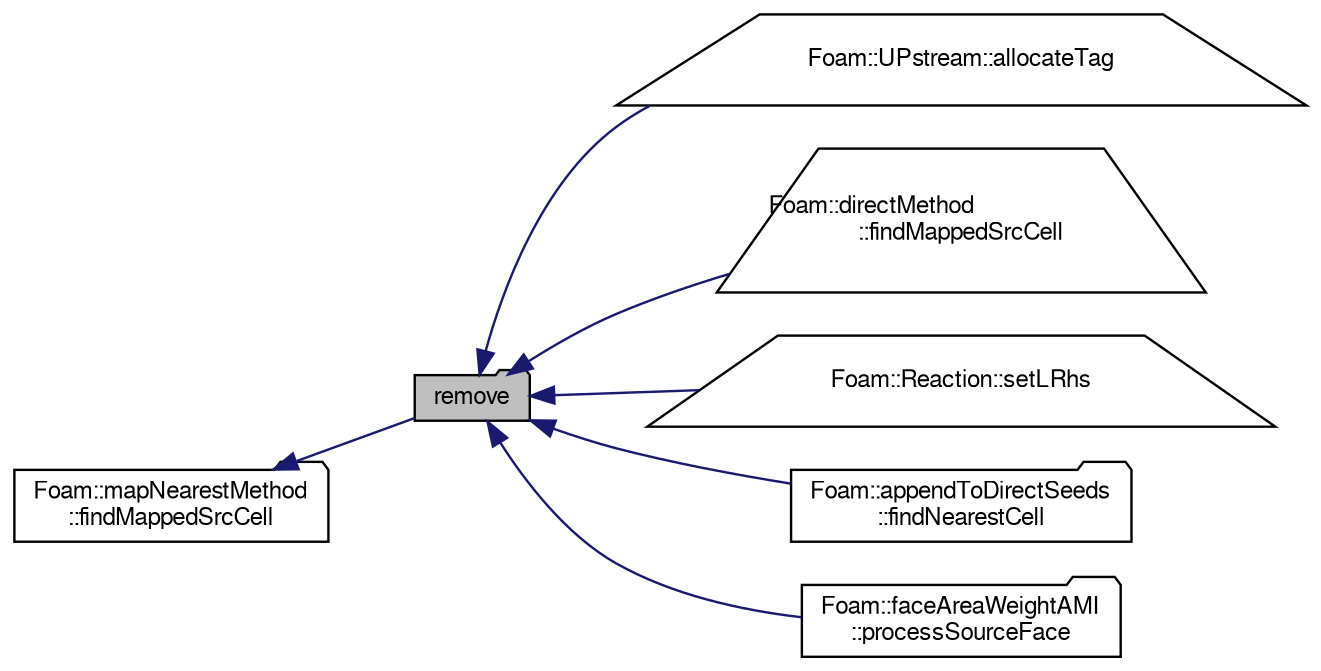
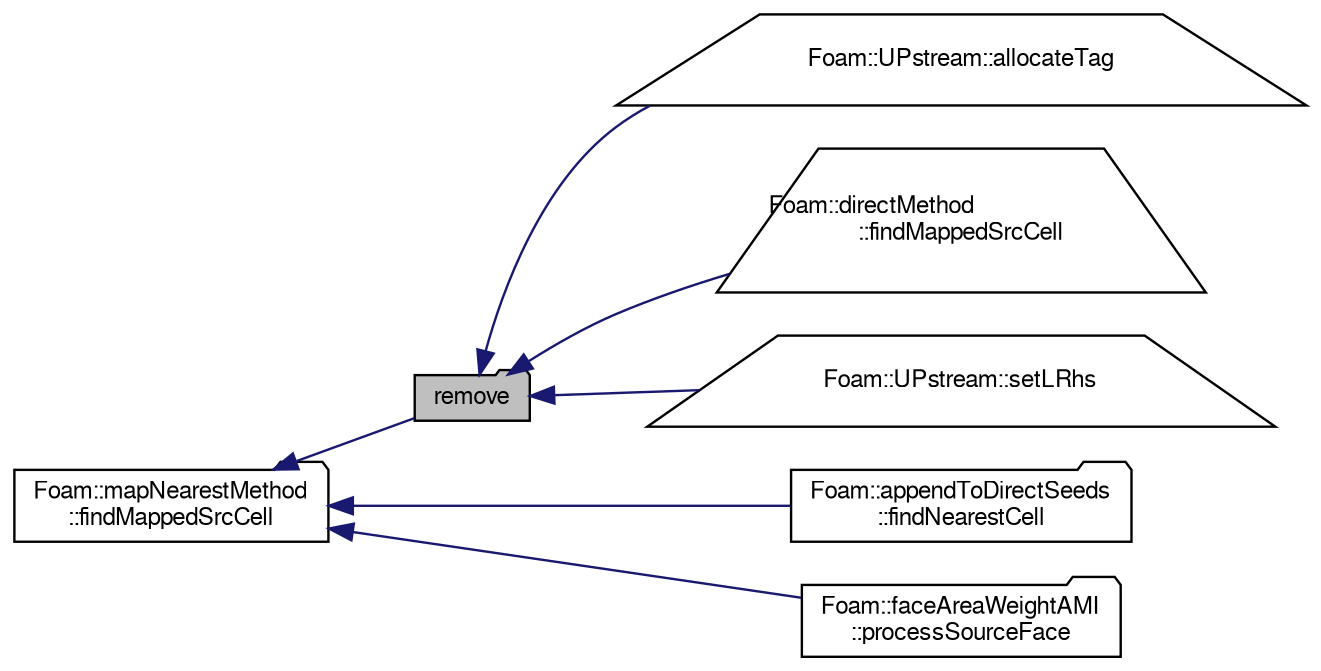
(961, 381) -> (961, 381)
(671, 461) -> (572, 506)
(627, 569) -> (577, 565)
